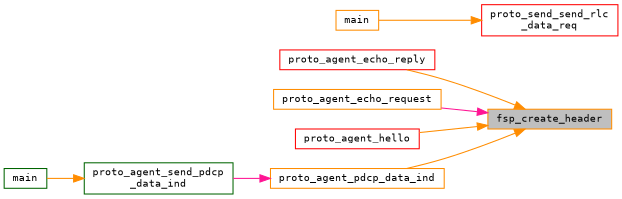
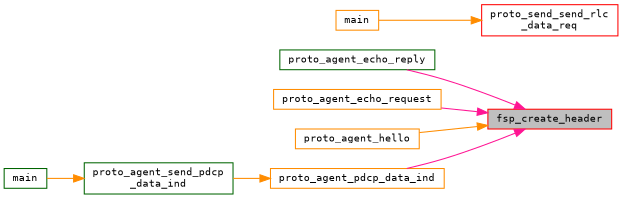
(357, 60) -> (357, 60)
(462, 85) -> (462, 85)
(550, 119) -> (550, 119)
(357, 139) -> (357, 139)
(462, 153) -> (462, 153)
(246, 178) -> (246, 178)
